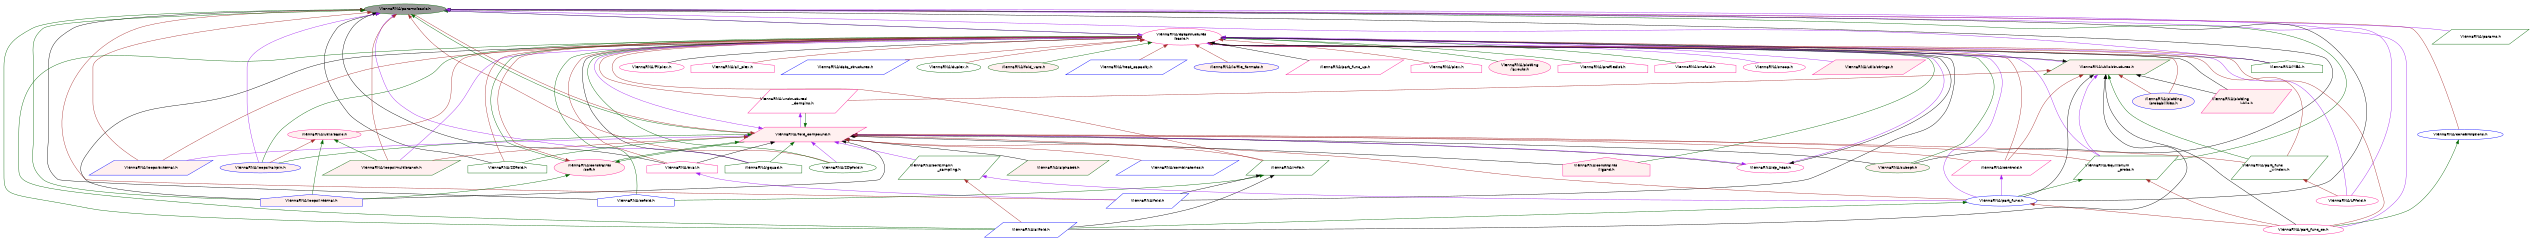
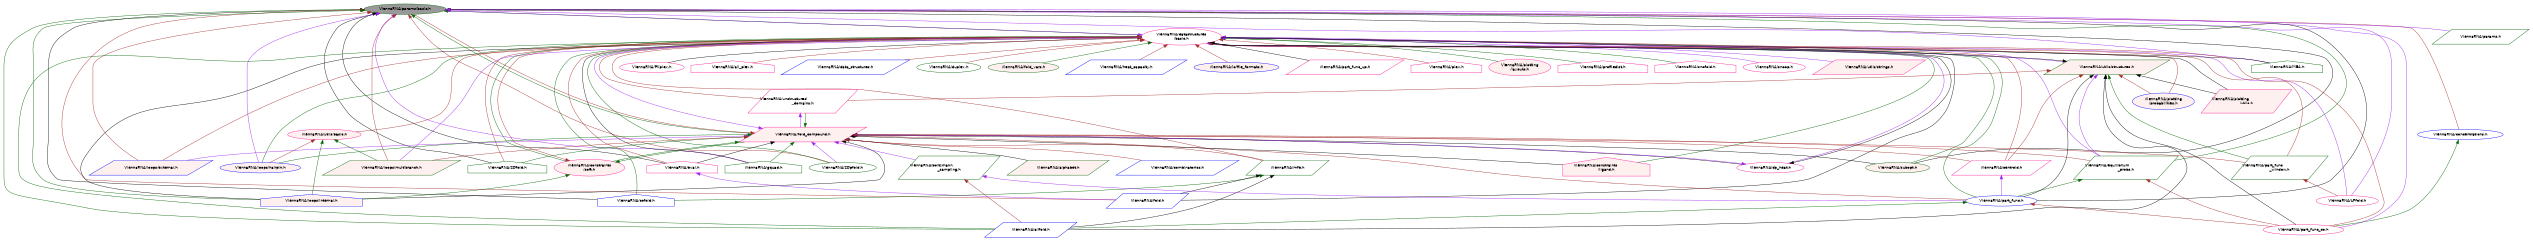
(1694, 48) -> (1694, 48)
